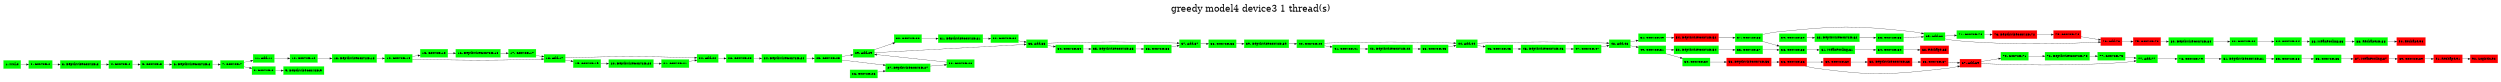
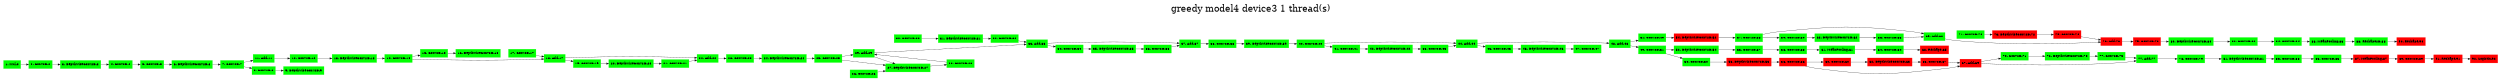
(1950, 36) -> none
(1770, 43) -> (1770, 38)
(884, 46) -> (884, 60)
(1604, 46) -> none
(503, 53) -> none
